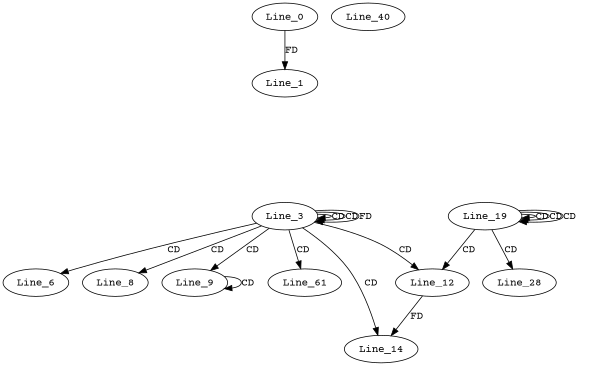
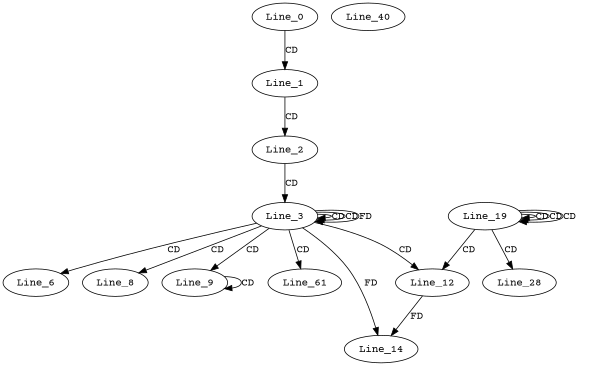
(291, 50) -> (291, 50)
none -> (285, 150)
(371, 283) -> (371, 283)
